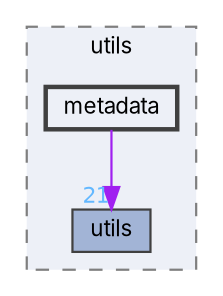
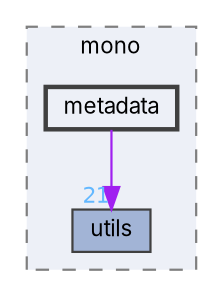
(111, 48) -> (111, 48)
